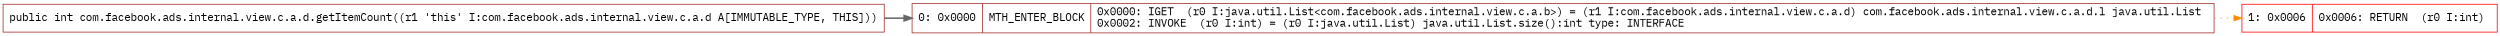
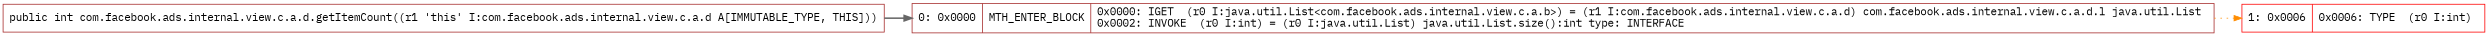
(2405, 18) -> (2399, 18)
